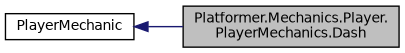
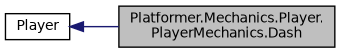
(70, 27) -> (38, 27)
